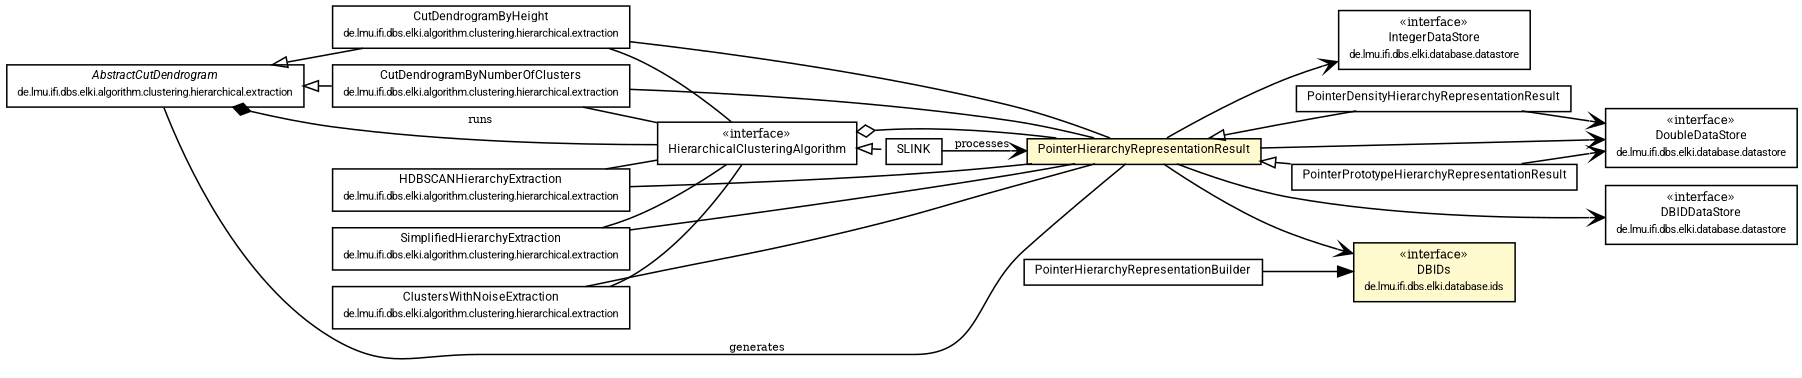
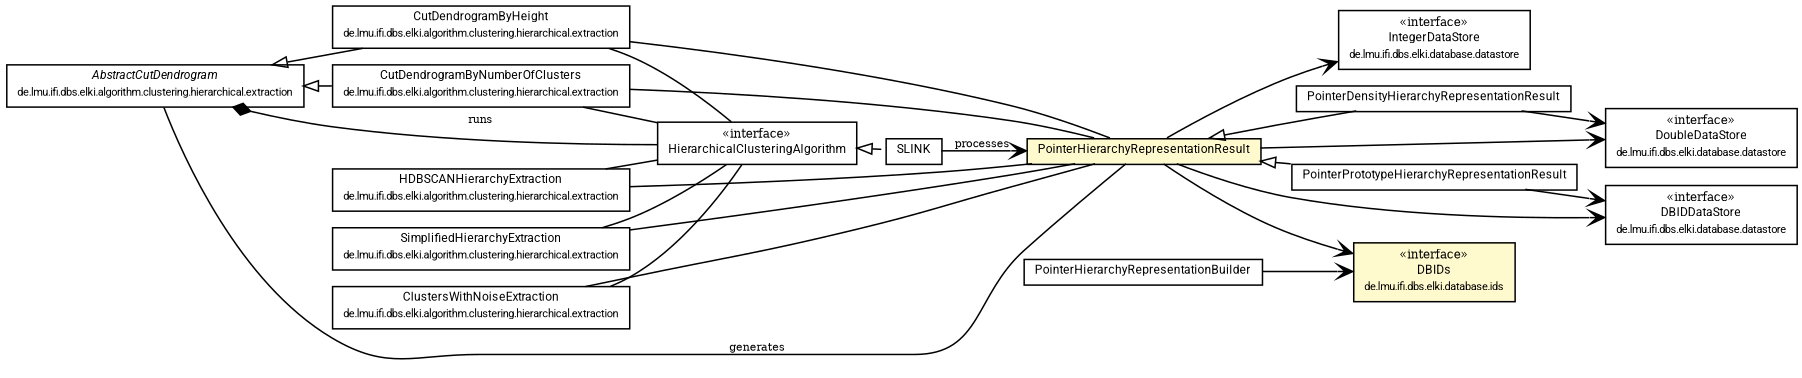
(966, 130) -> none
(1555, 159) -> (1557, 194)
(1300, 272) -> (1300, 272)
